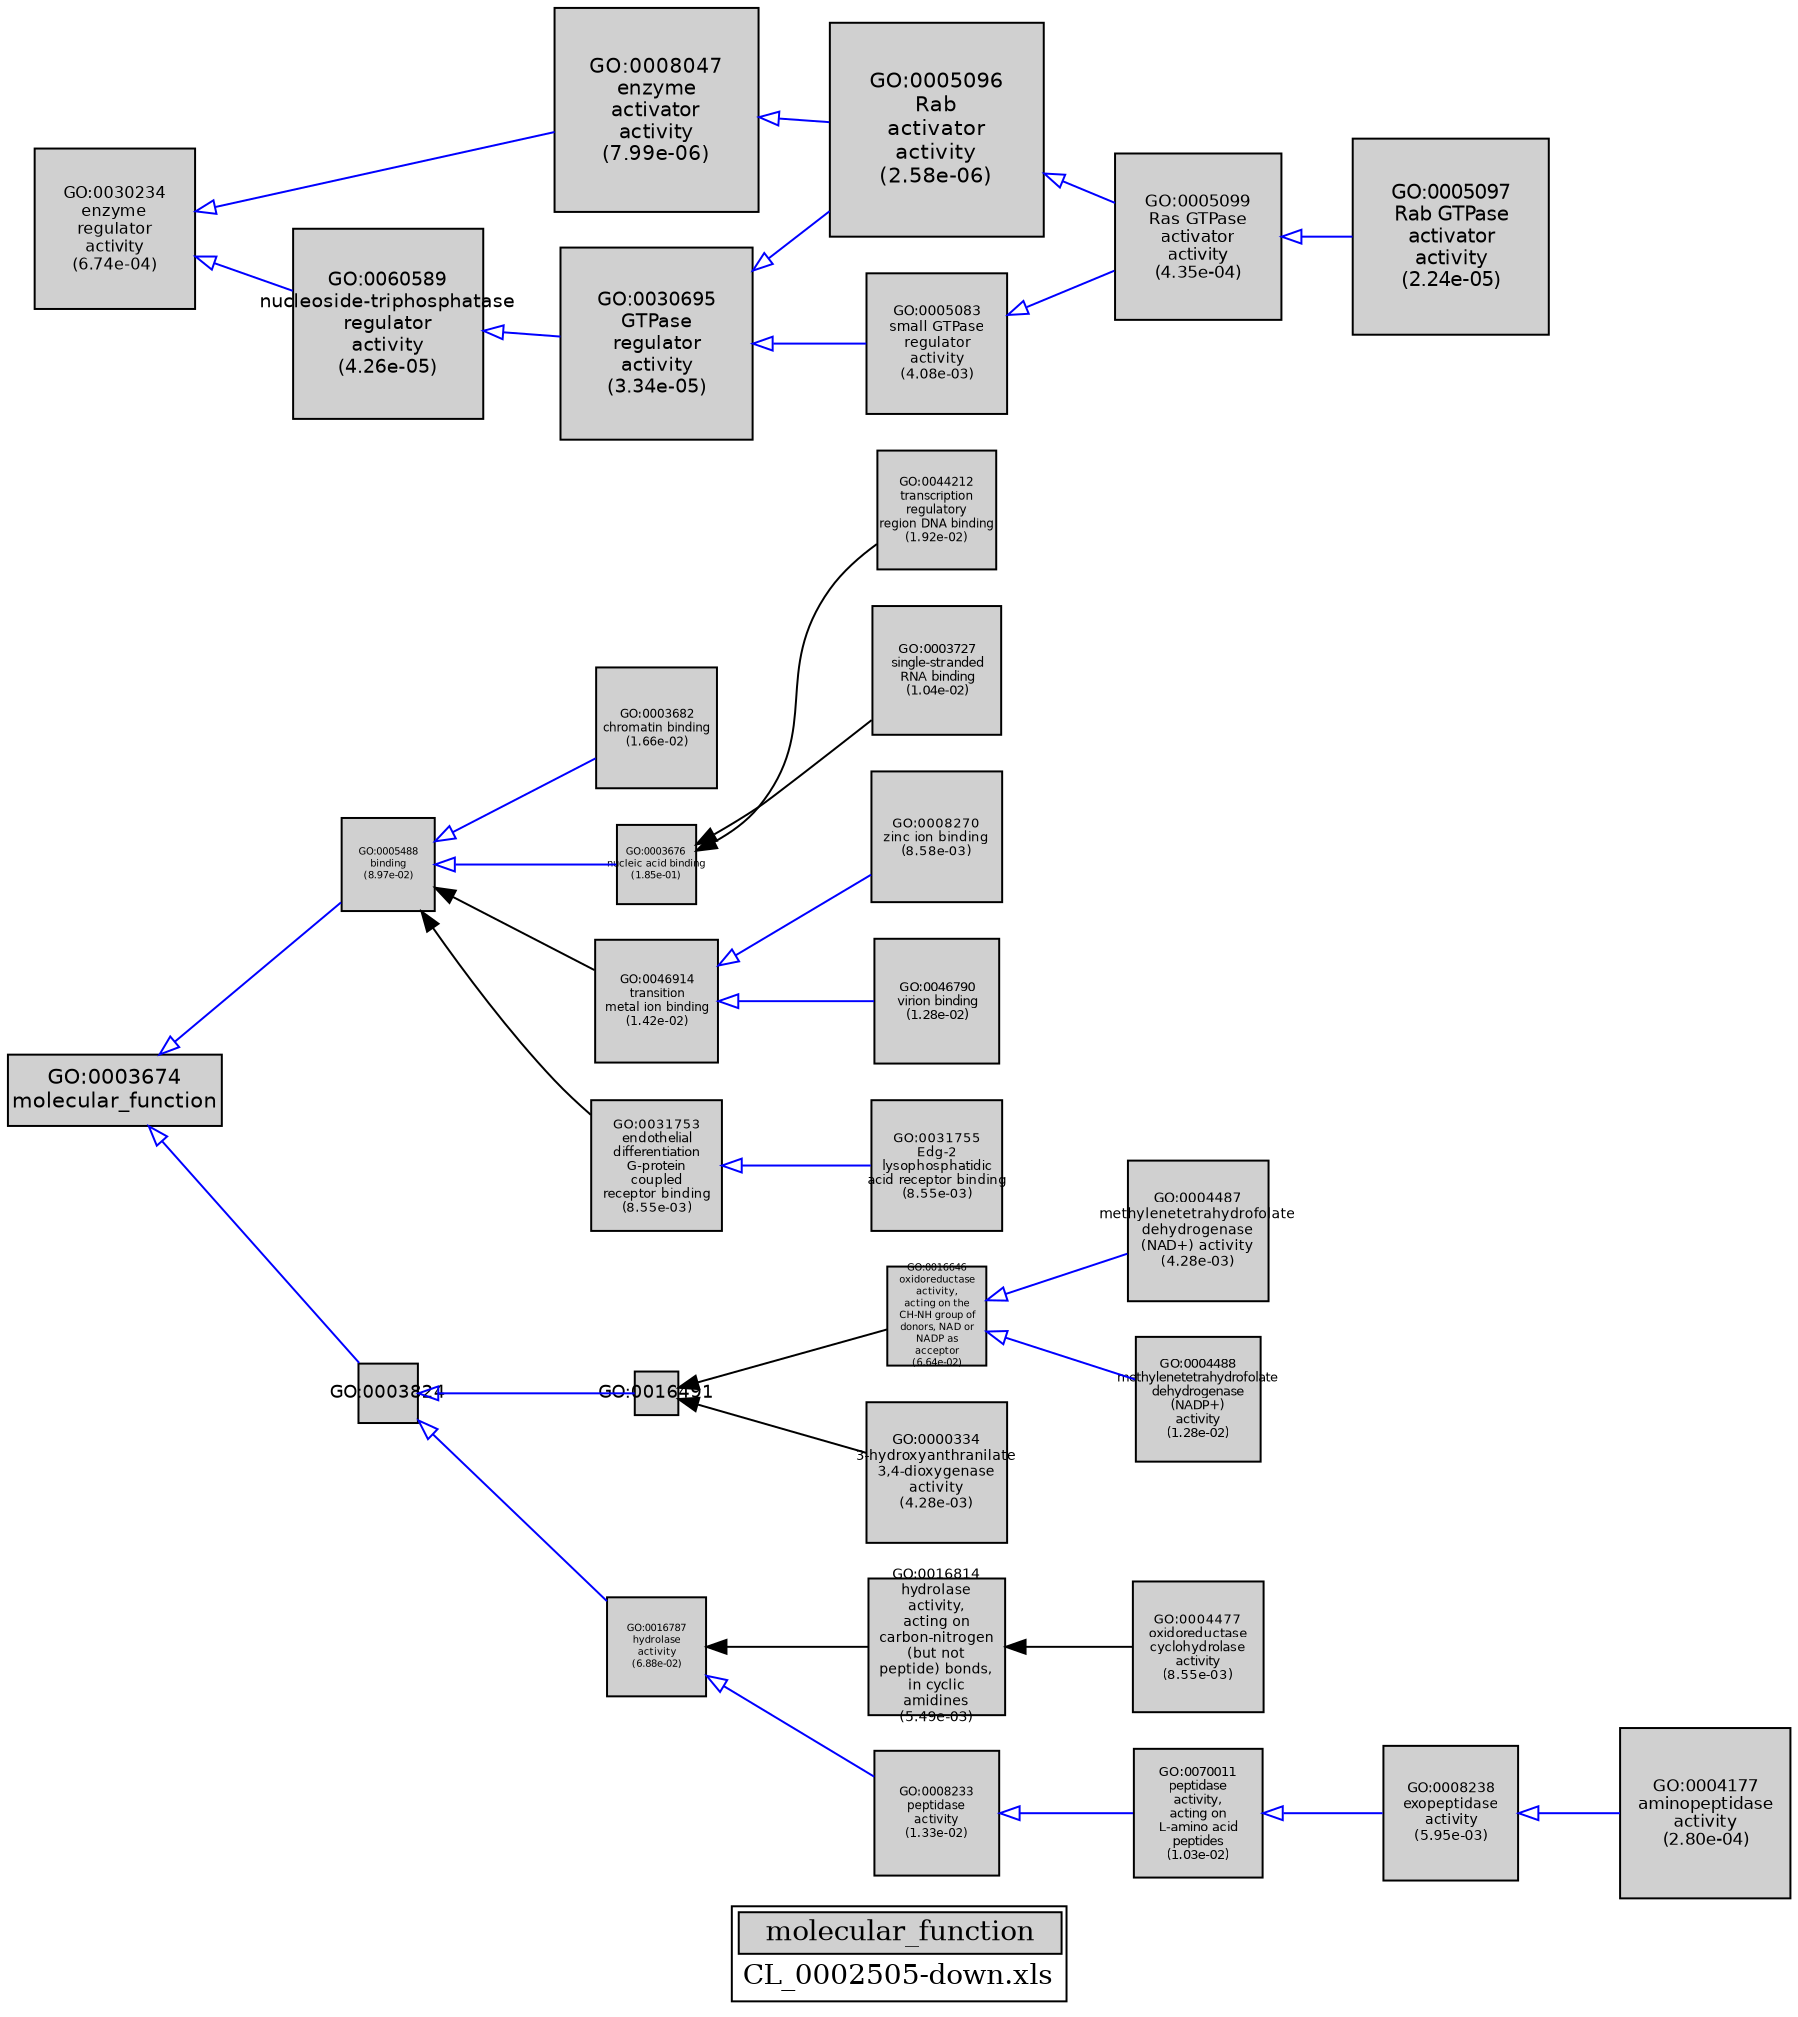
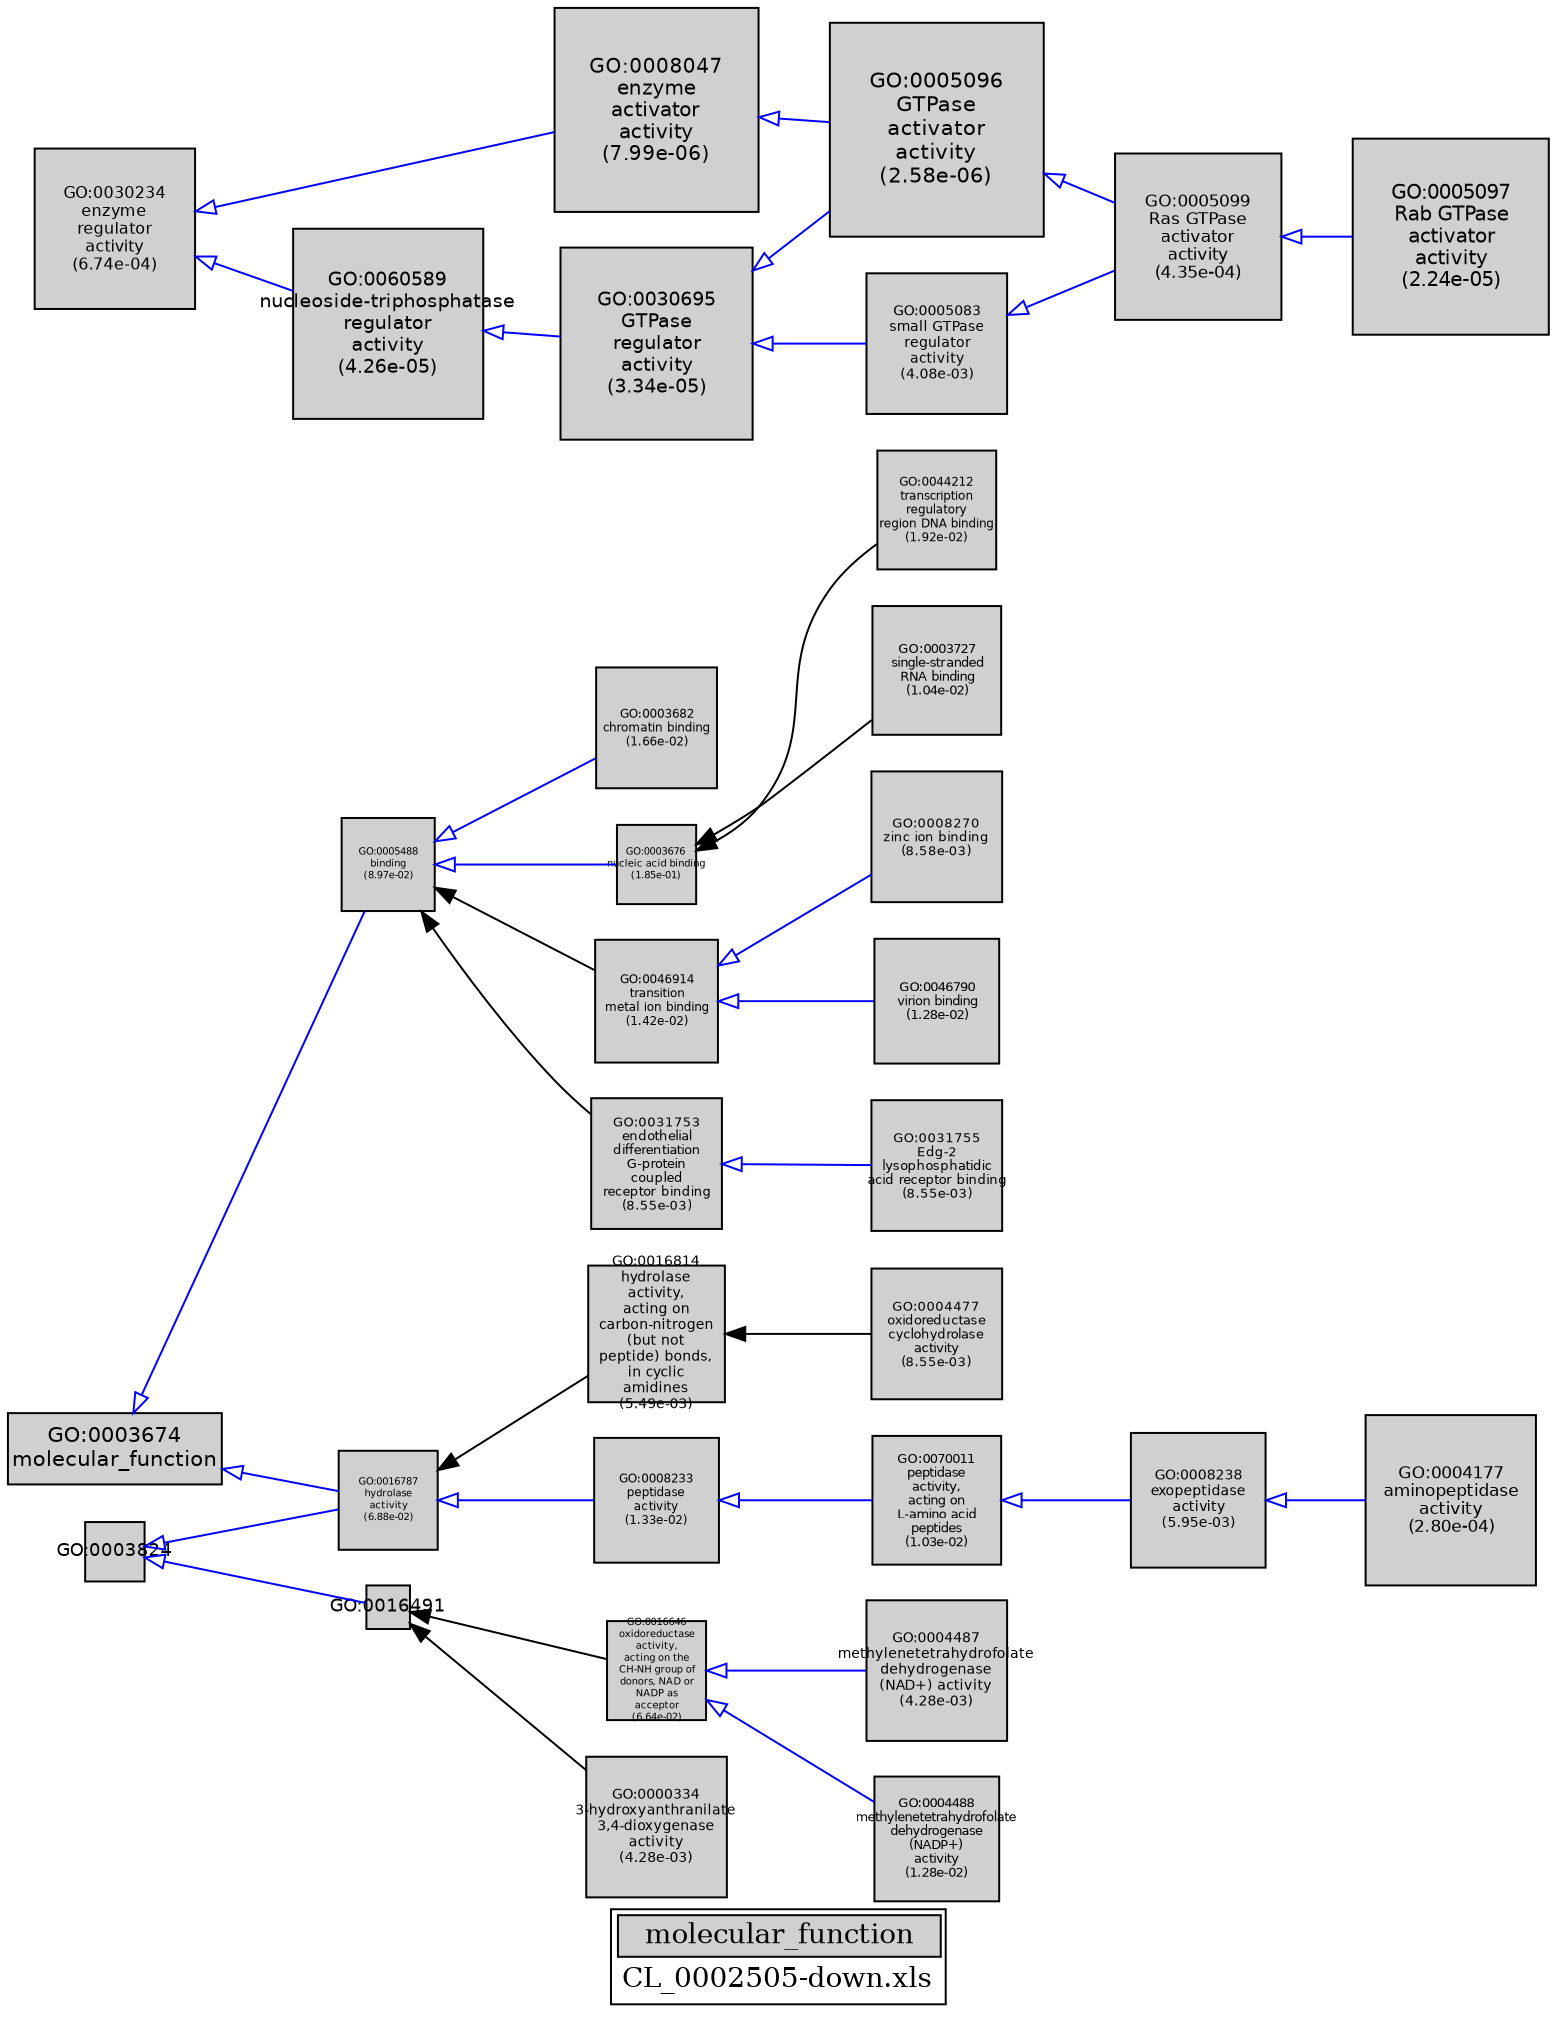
(937, 105) -> (937, 105)
(261, 1252) -> (290, 1482)
